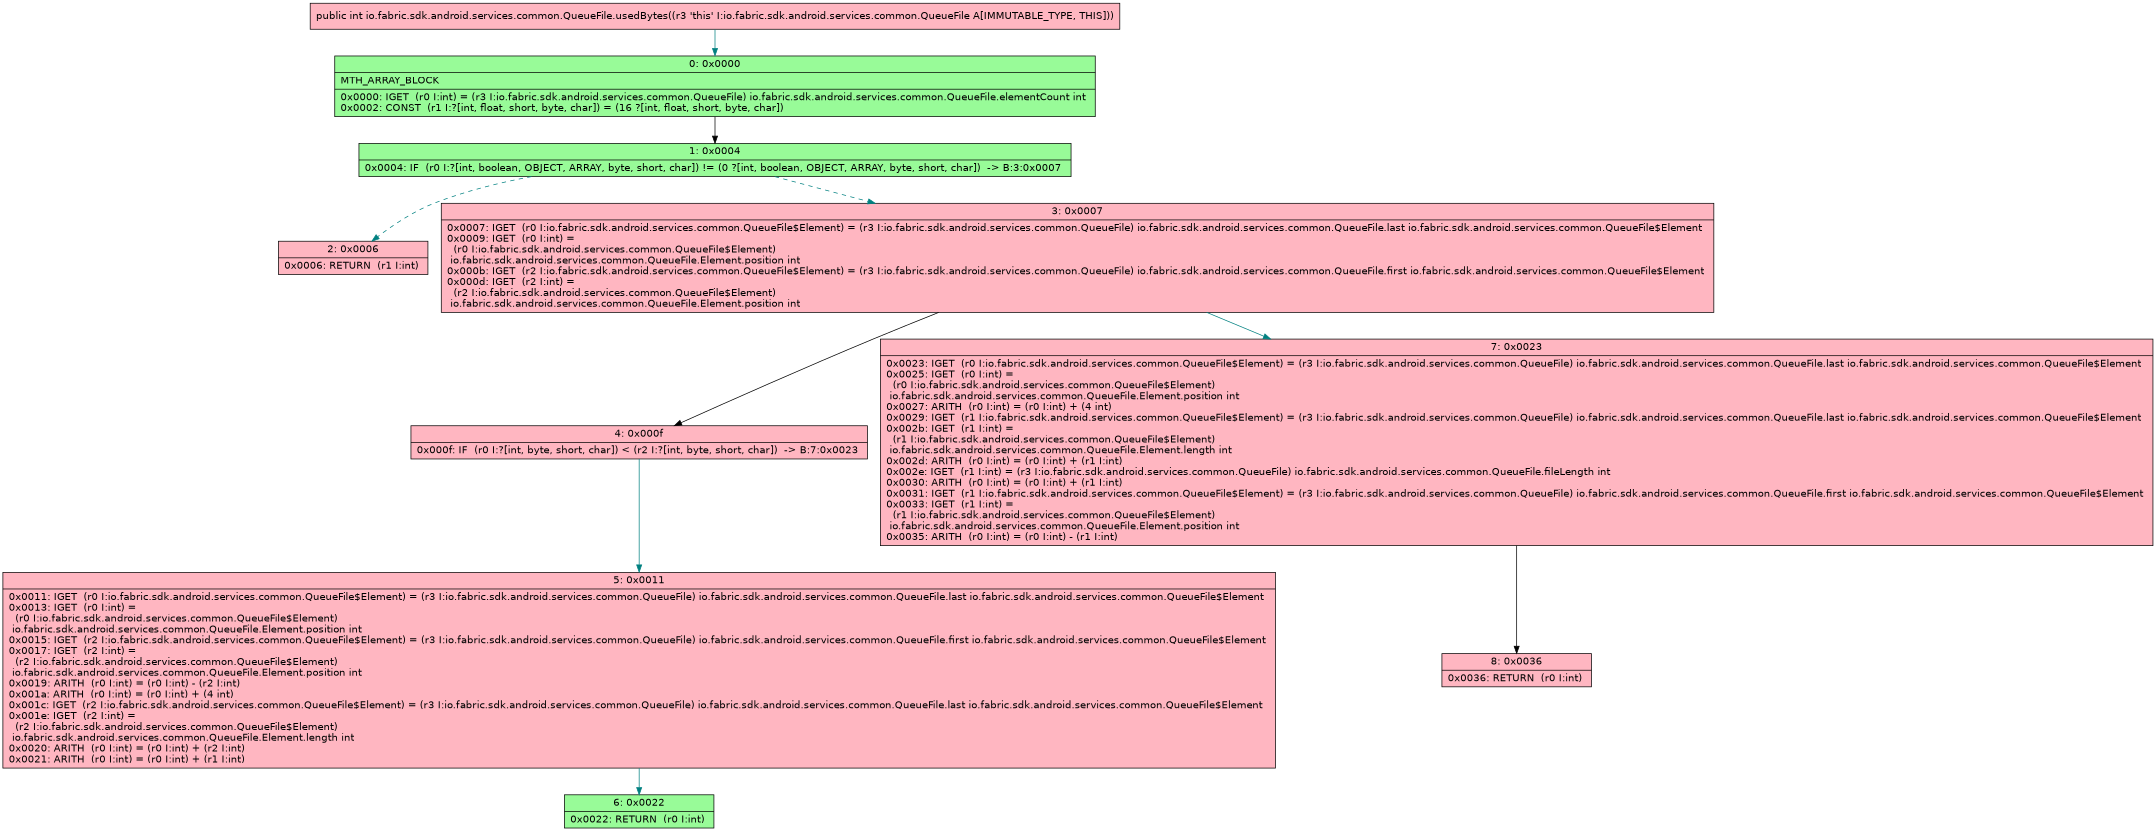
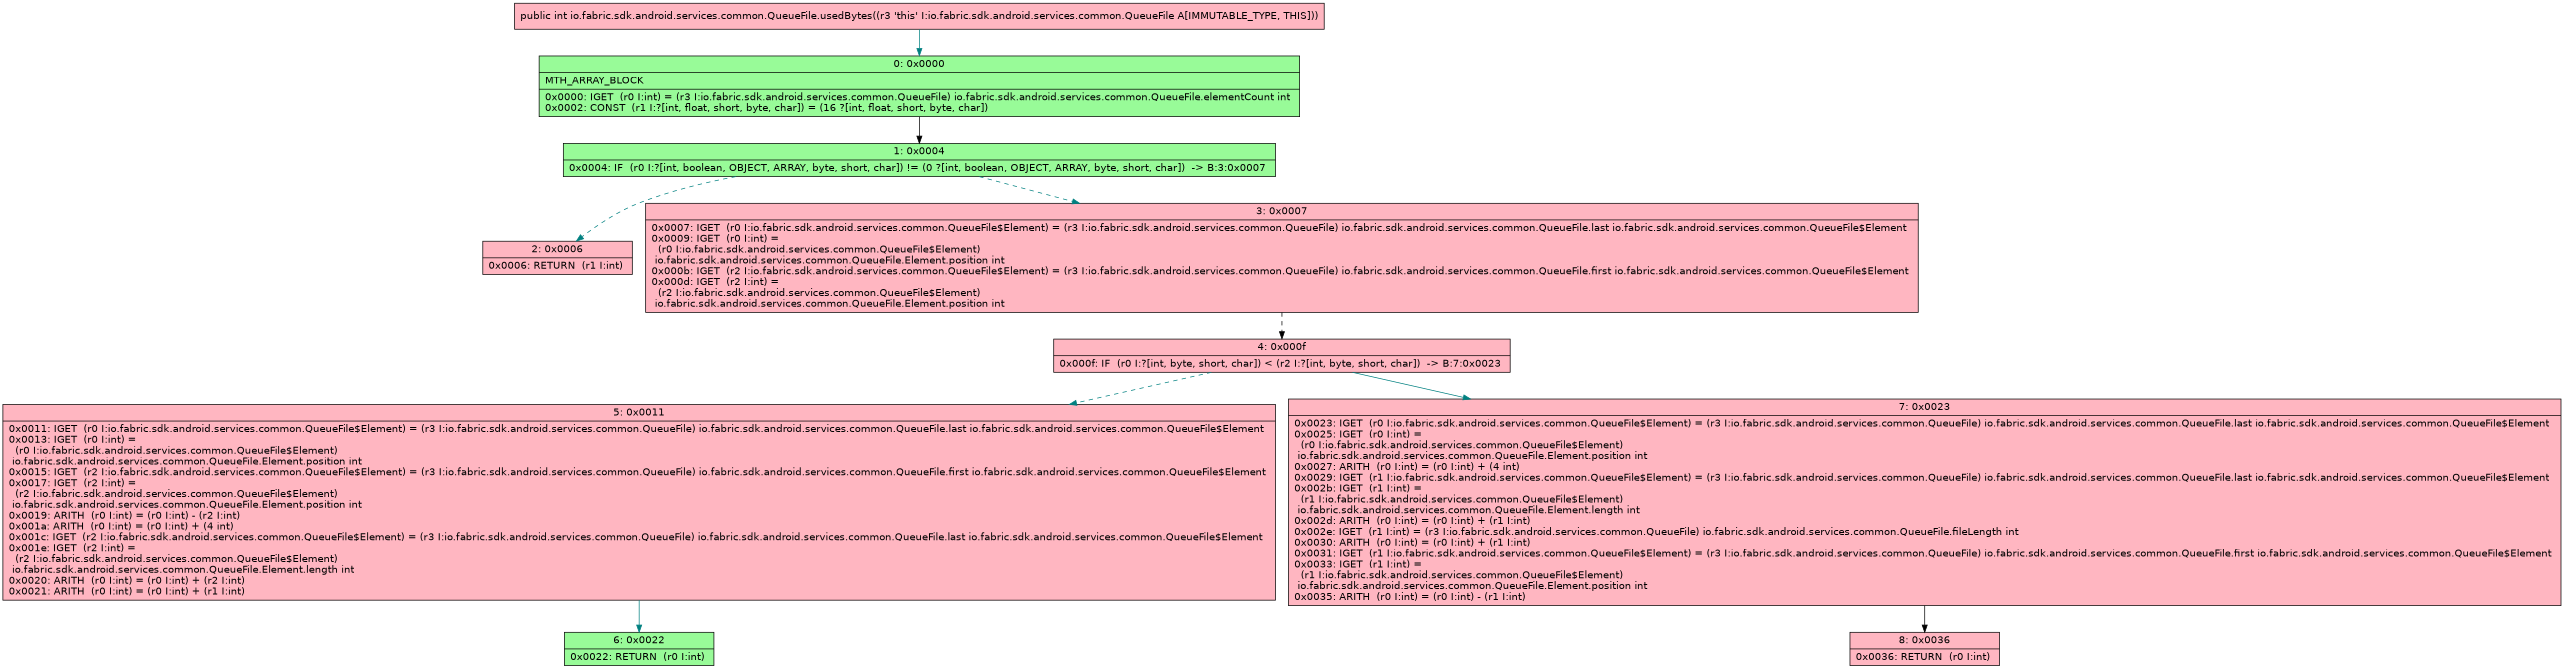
(1235, 324) -> (1408, 385)
(809, 366) -> (1282, 322)
(639, 512) -> (1144, 388)
